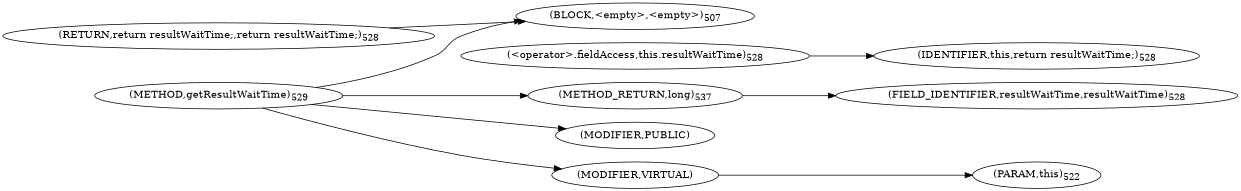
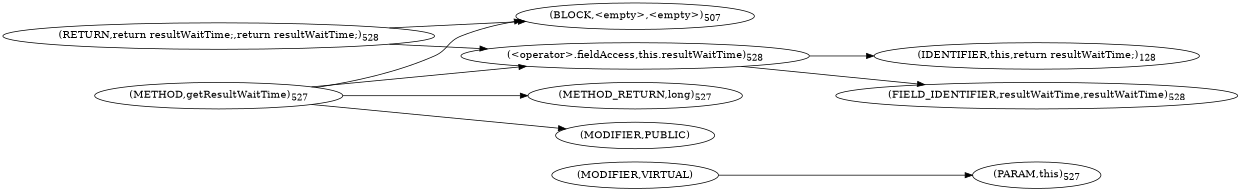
none -> (435, 46)
(1148, 55) -> (1148, 55)
(300, 95) -> (300, 95)
(703, 95) -> (703, 95)
(785, 96) -> (829, 75)
(407, 144) -> (415, 77)
(1072, 174) -> (1072, 174)
